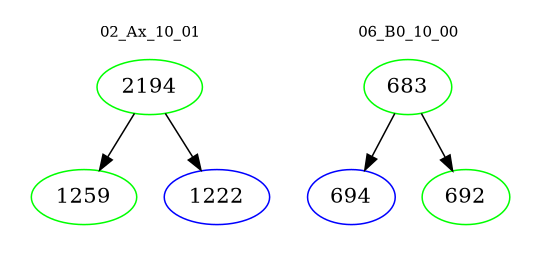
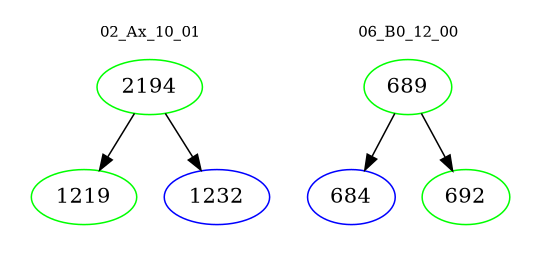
(409, 33) -> (409, 33)
(408, 87) -> (408, 87)
(84, 197) -> (84, 197)
(217, 197) -> (217, 197)
(351, 197) -> (351, 197)
